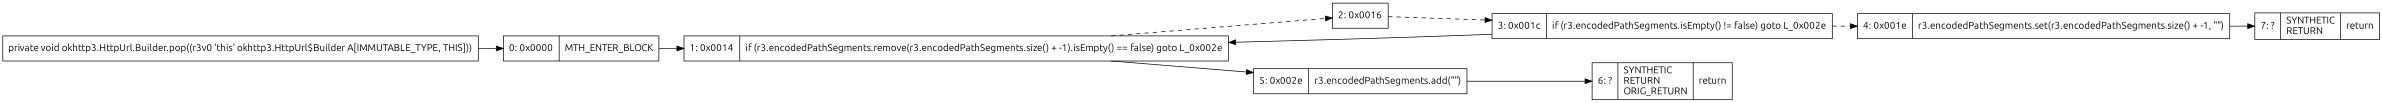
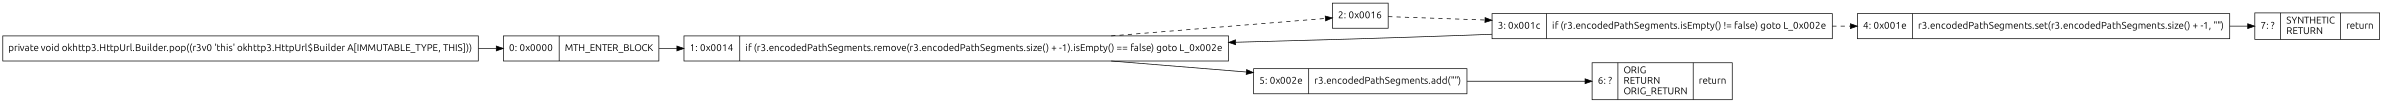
(1648, 70) -> (1635, 70)
